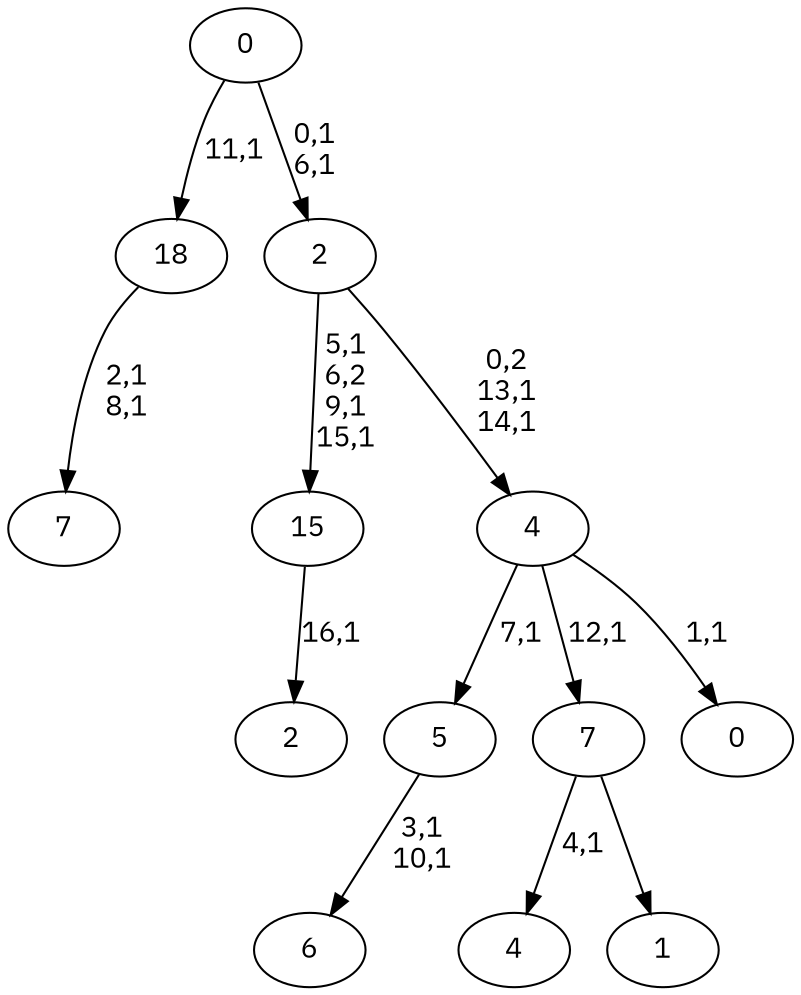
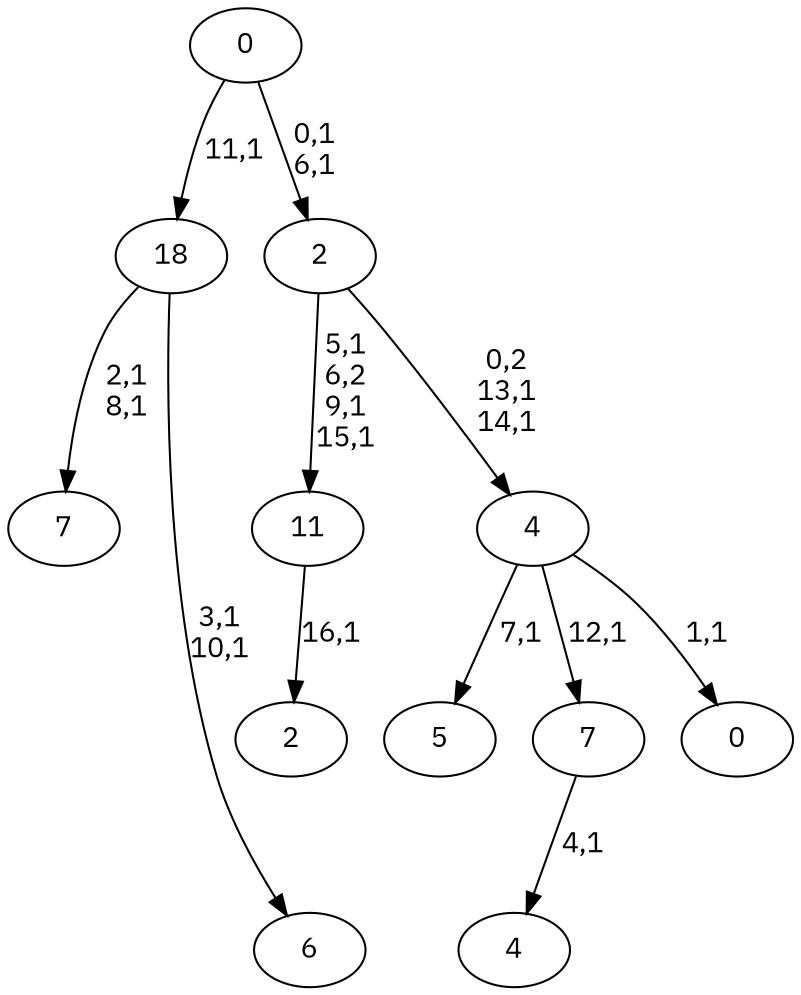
(308, 529) -> (308, 529)
(380, 836) -> (182, 604)
(663, 950) -> none
